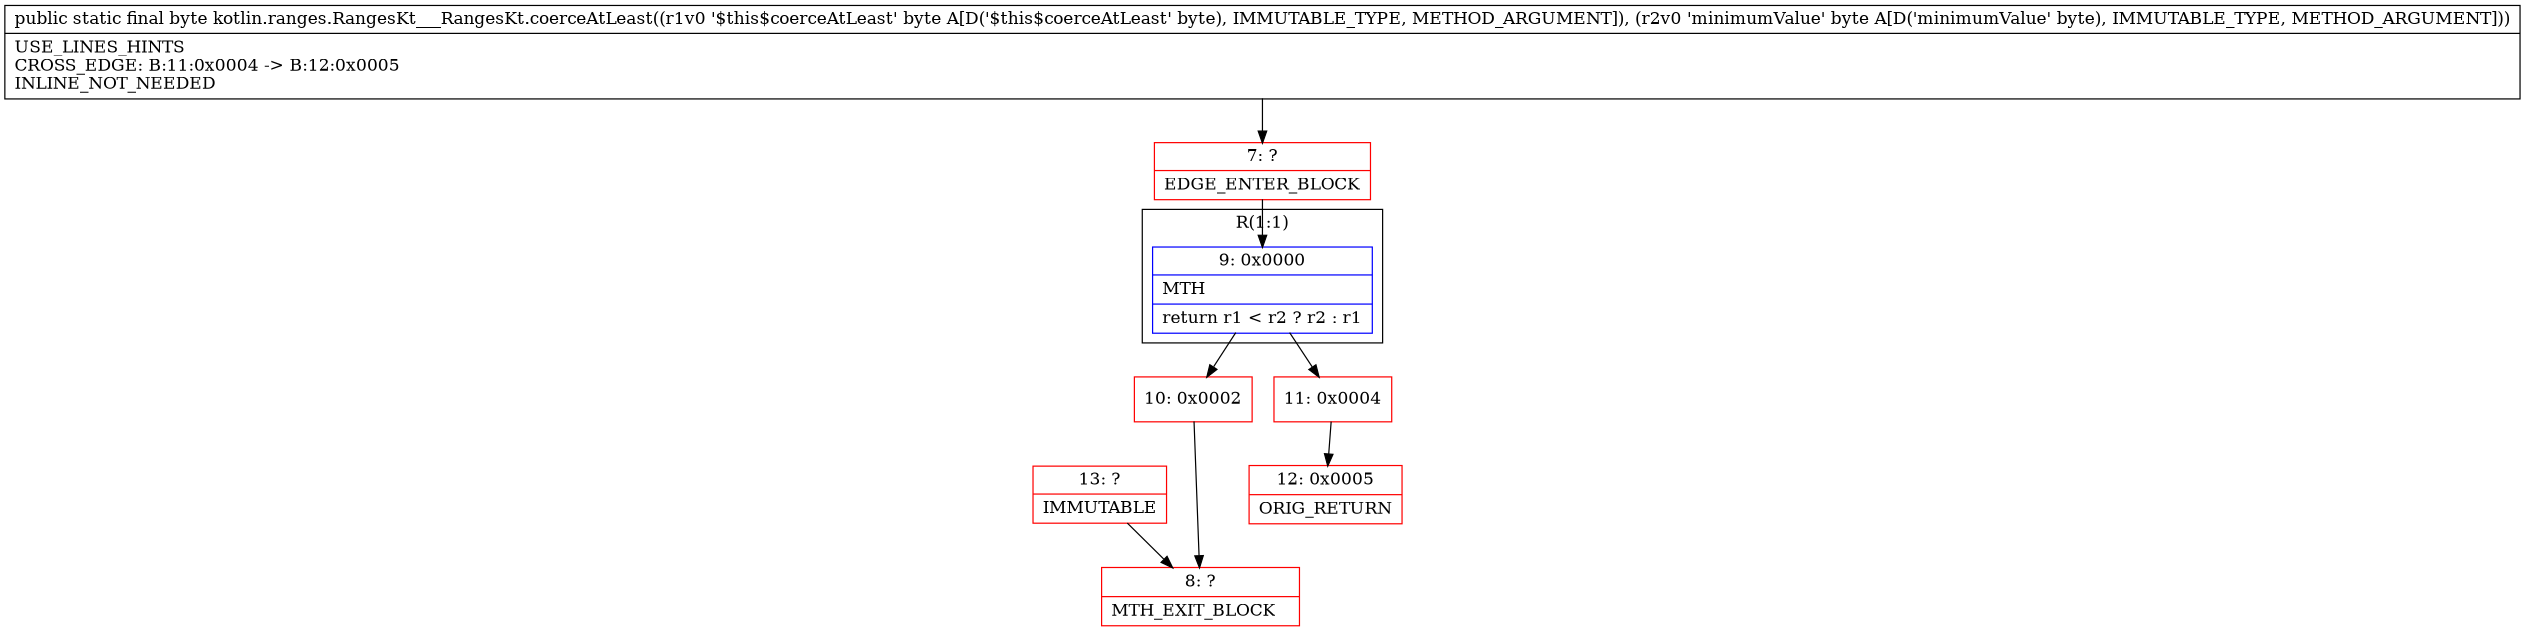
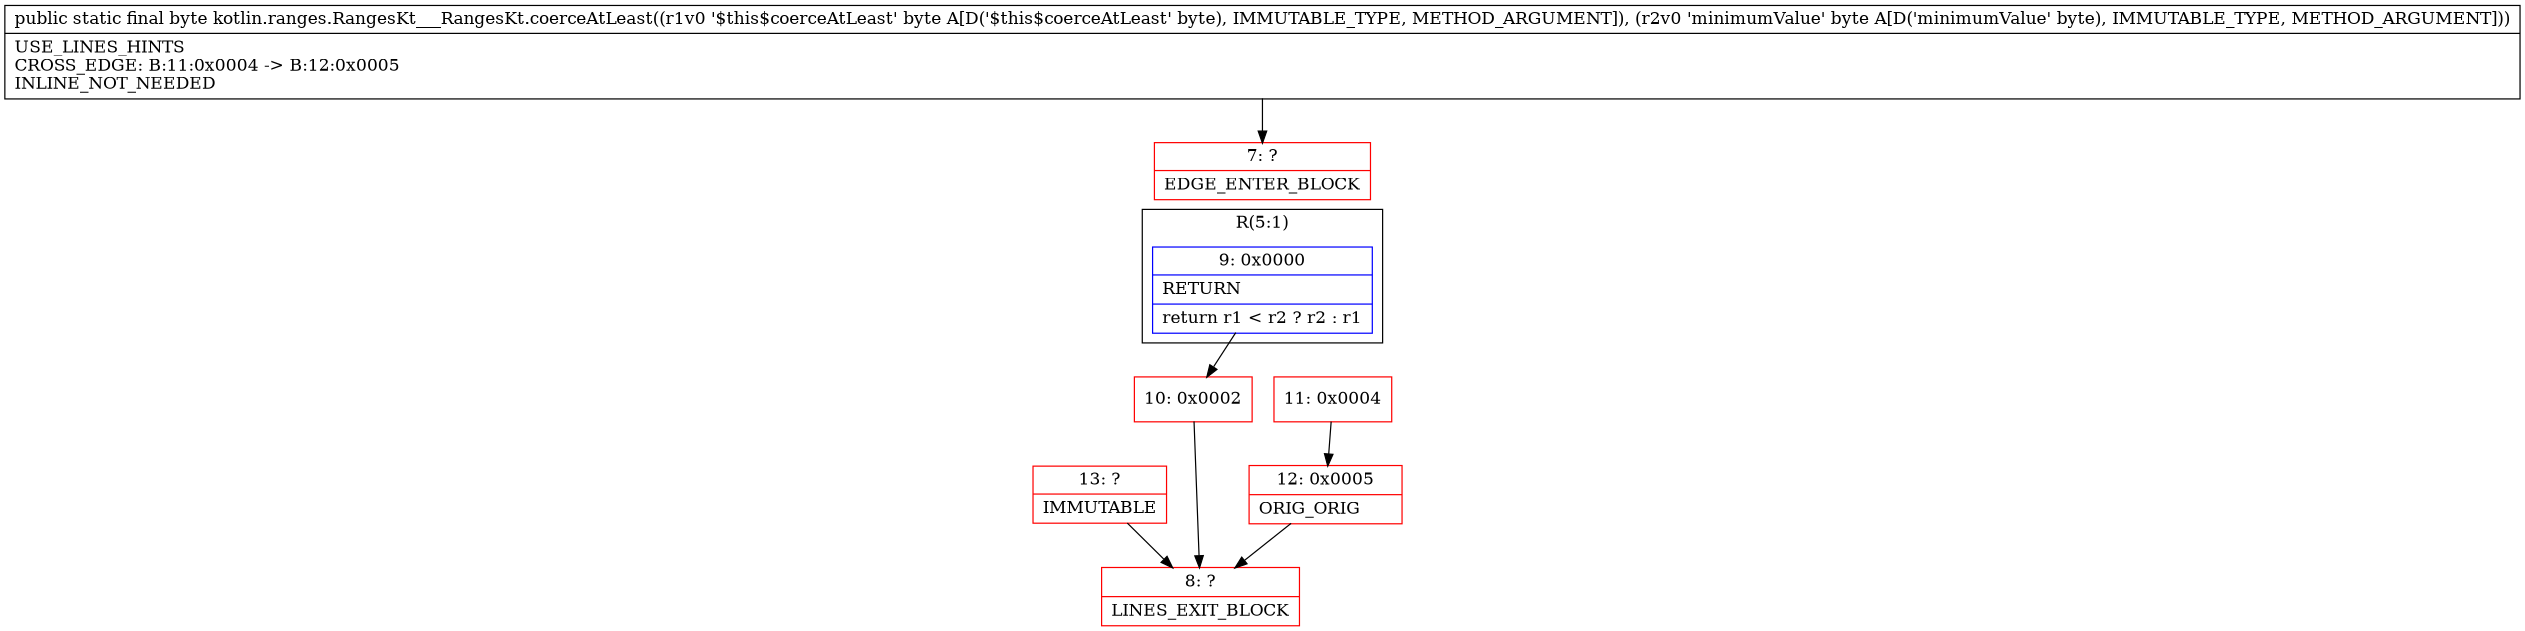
(1262, 217) -> none
(1262, 223) -> (1262, 223)
(1184, 289) -> (1202, 289)
(1302, 351) -> none
(1326, 509) -> (1310, 509)
none -> (1268, 542)
(1194, 611) -> (1201, 611)
